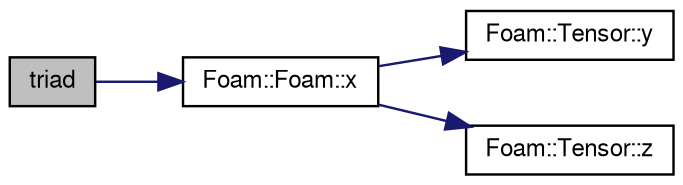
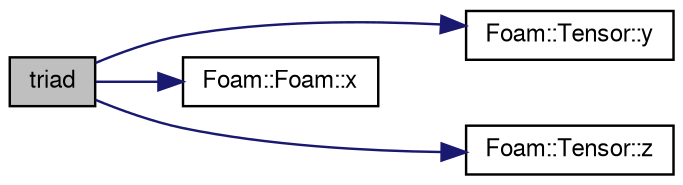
(410, 61) -> (266, 26)
(413, 113) -> (266, 141)
